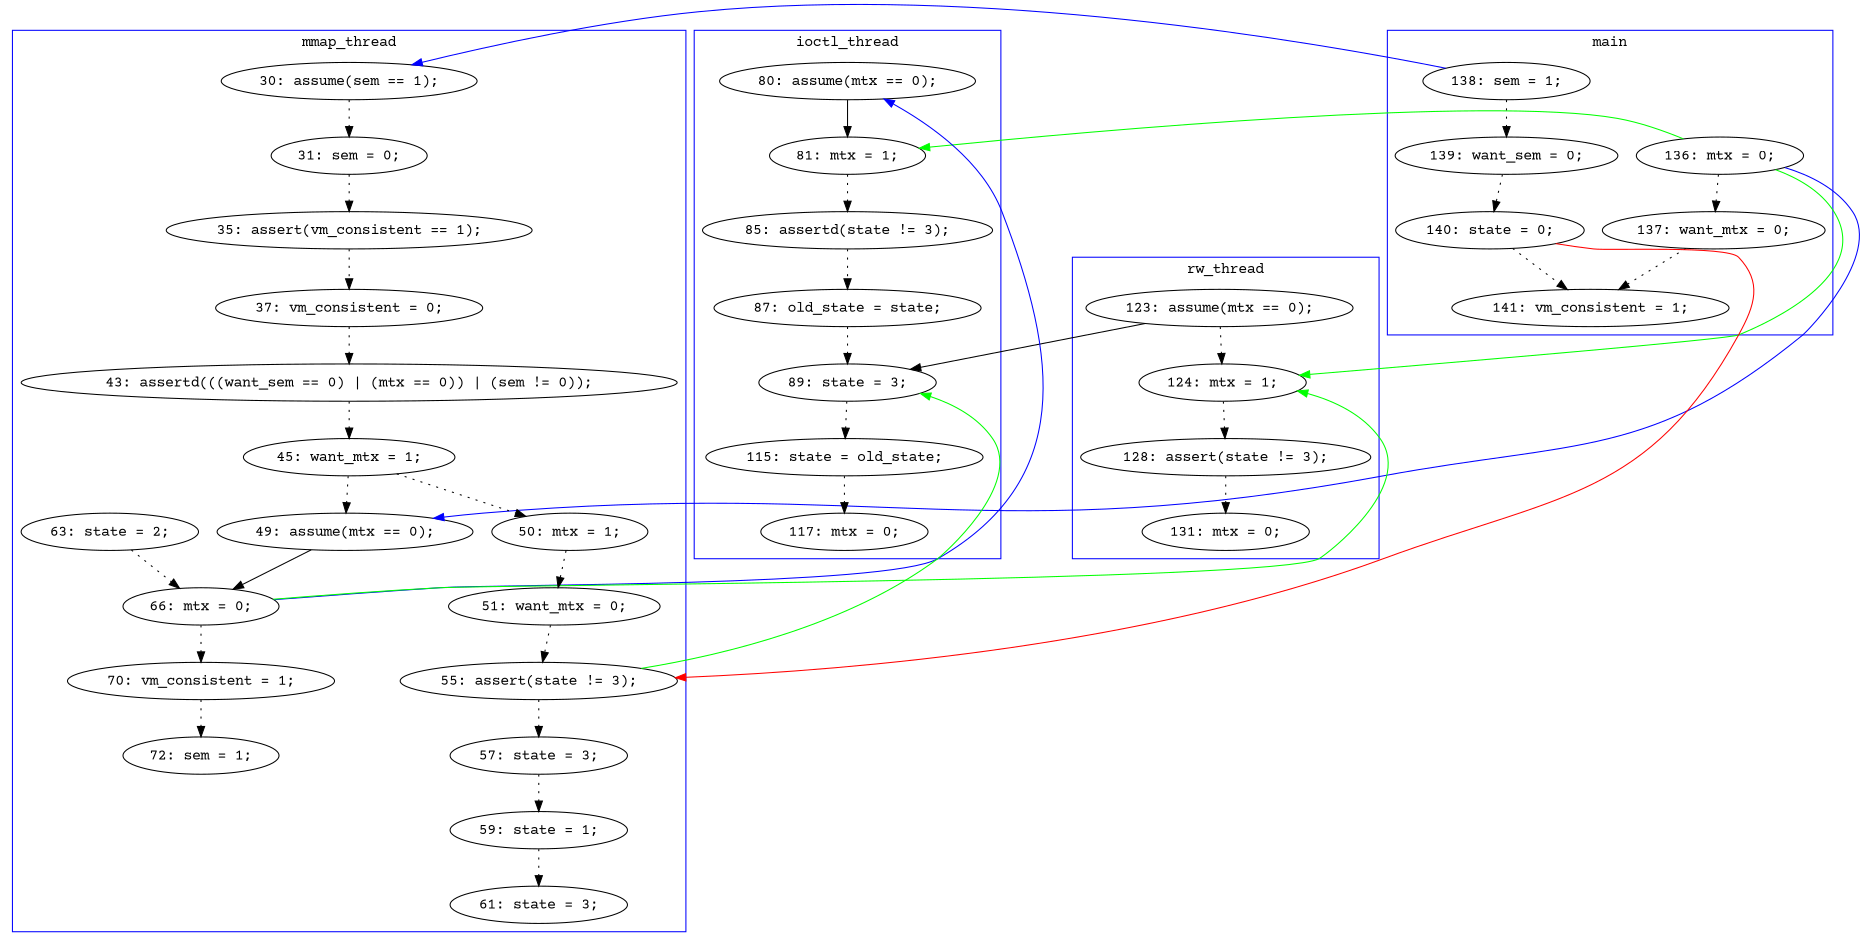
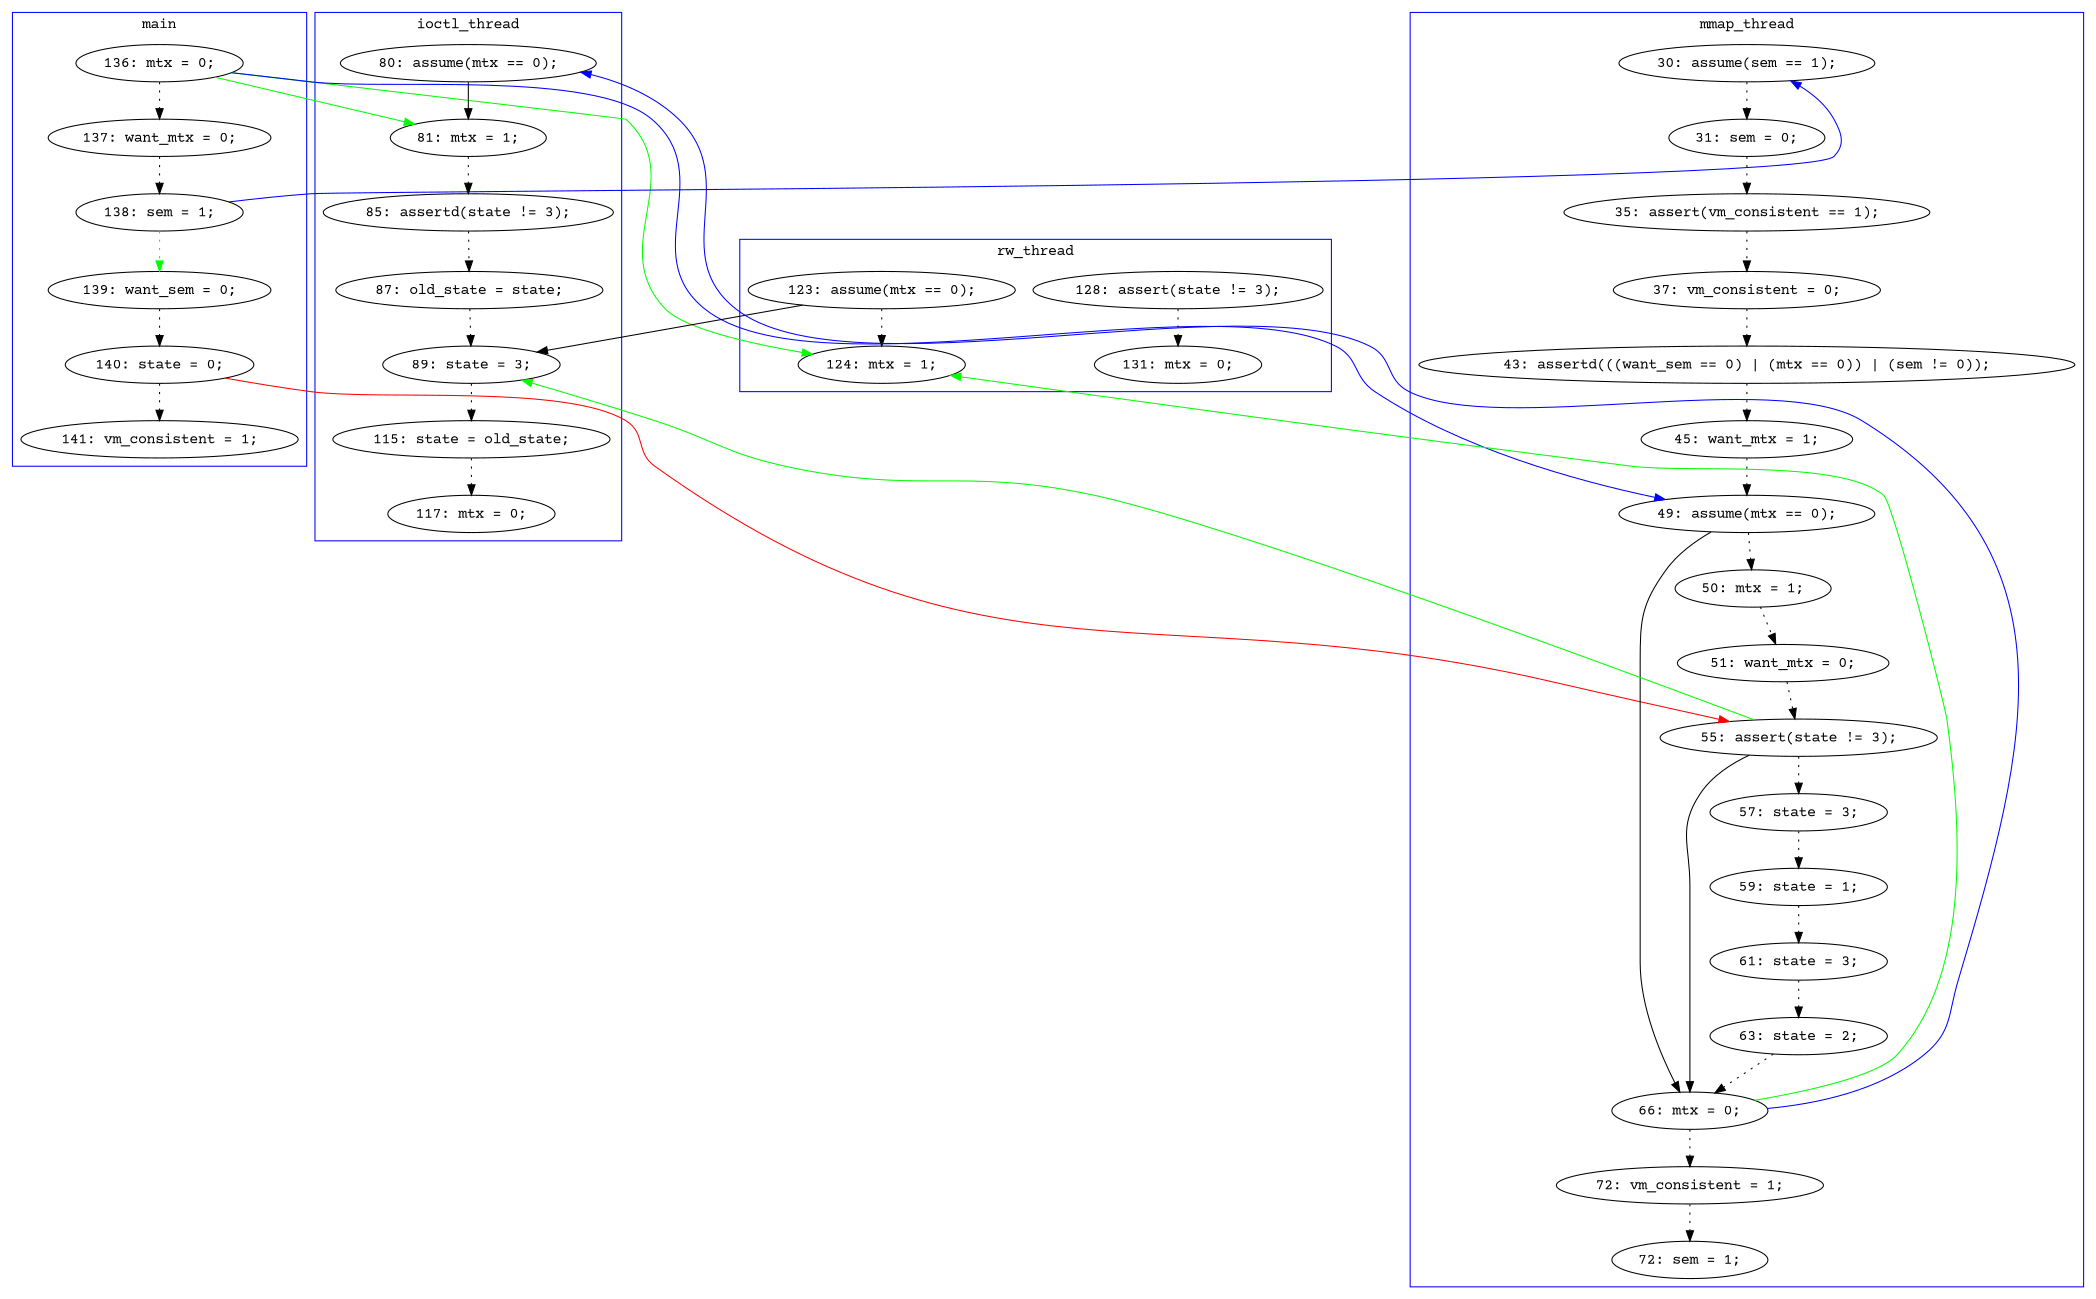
(1507, 118) -> (160, 246)
(1657, 266) -> (160, 170)
(1224, 415) -> none
(456, 493) -> (1750, 546)
(201, 681) -> (1690, 1185)
none -> (1690, 905)
none -> (1799, 994)
